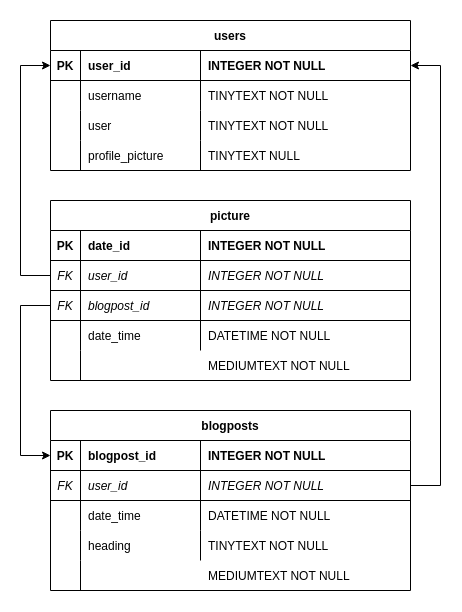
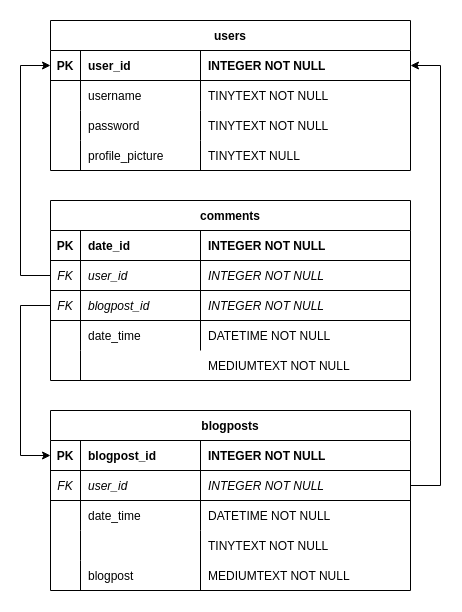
(101, 126) -> (115, 126)
(230, 216) -> (230, 216)
(141, 546) -> none
none -> (141, 576)
